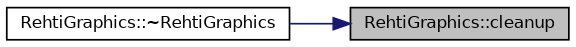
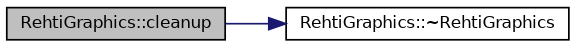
(312, 24) -> (247, 24)
